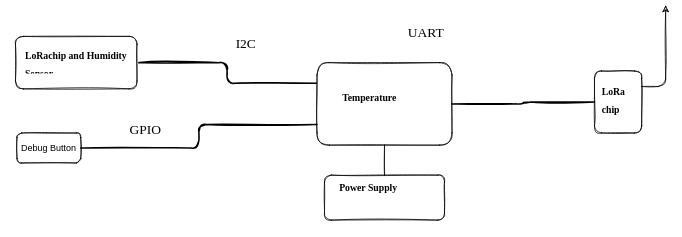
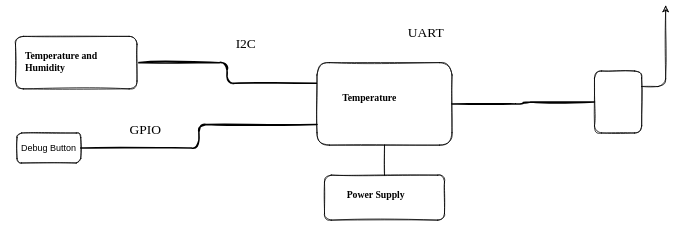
(77, 55) -> (77, 55)
(621, 103) -> none
(377, 194) -> (385, 201)
